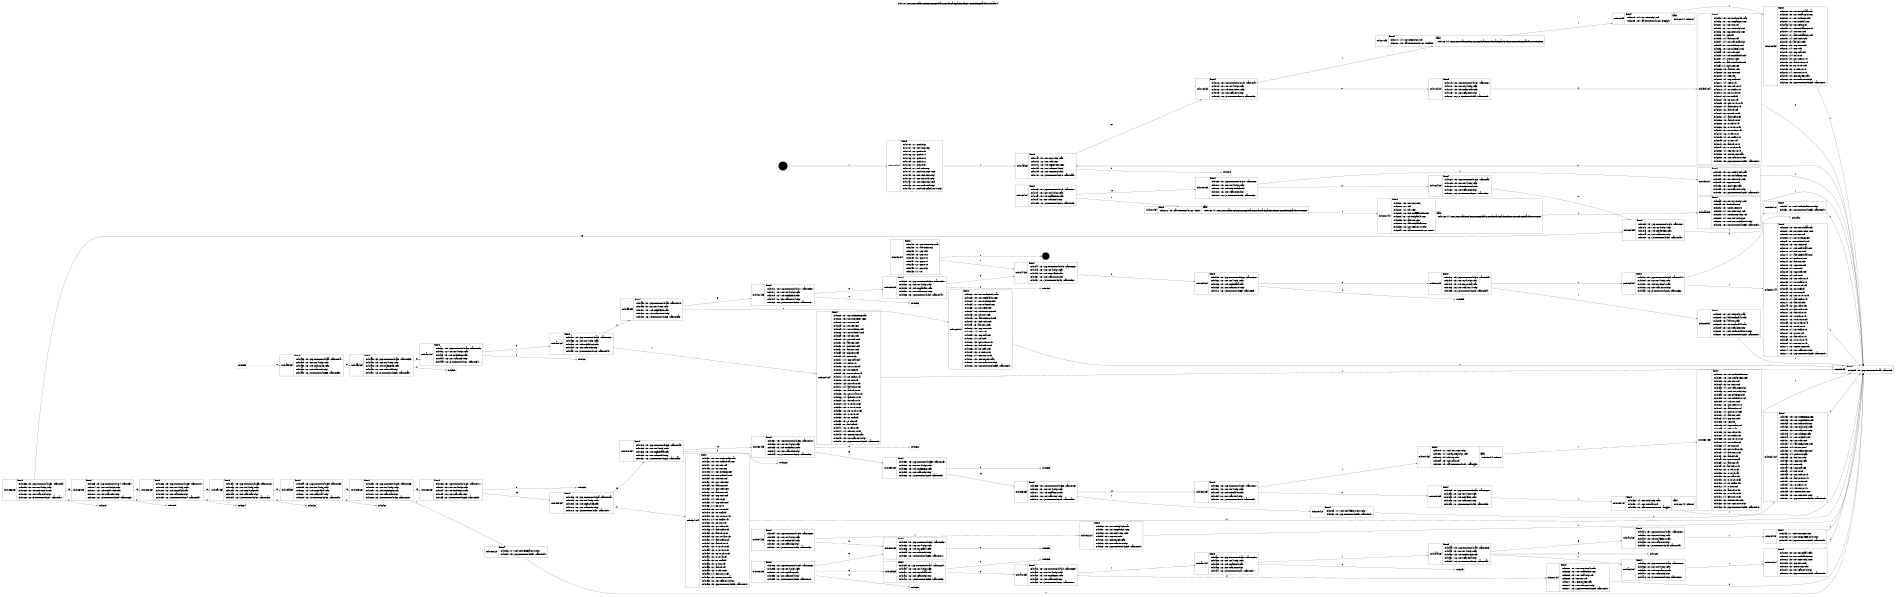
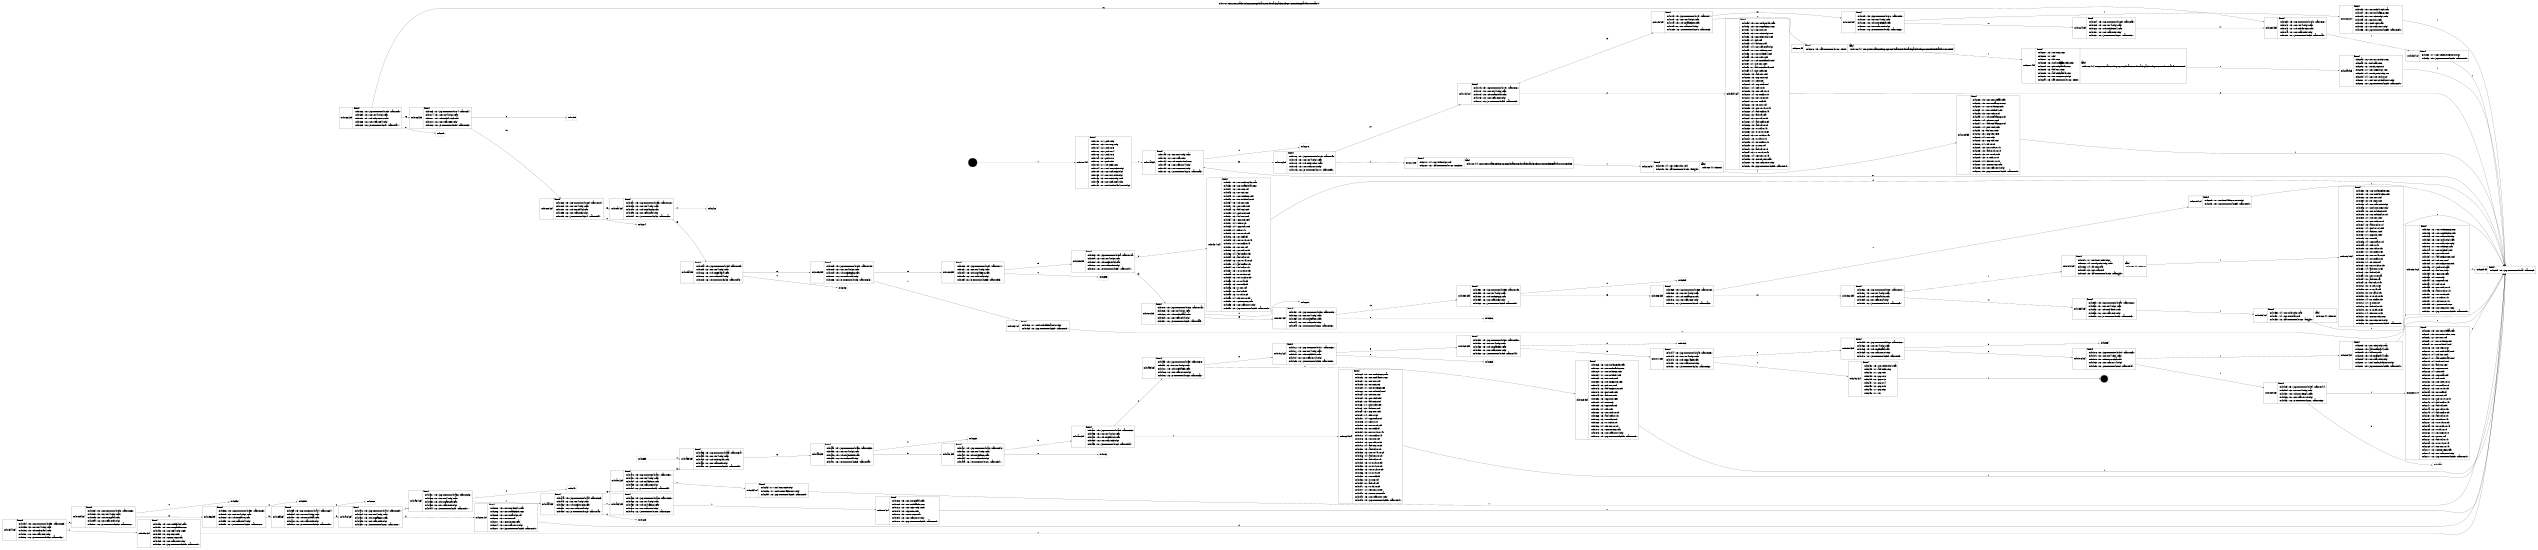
none -> (1585, 58)
(976, 265) -> (1780, 369)
none -> (676, 470)
(848, 560) -> (168, 517)
